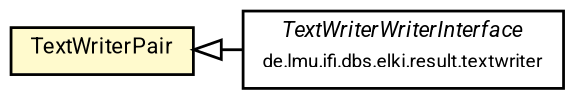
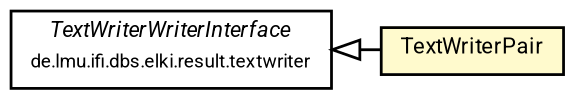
(232, 50) -> (371, 50)
